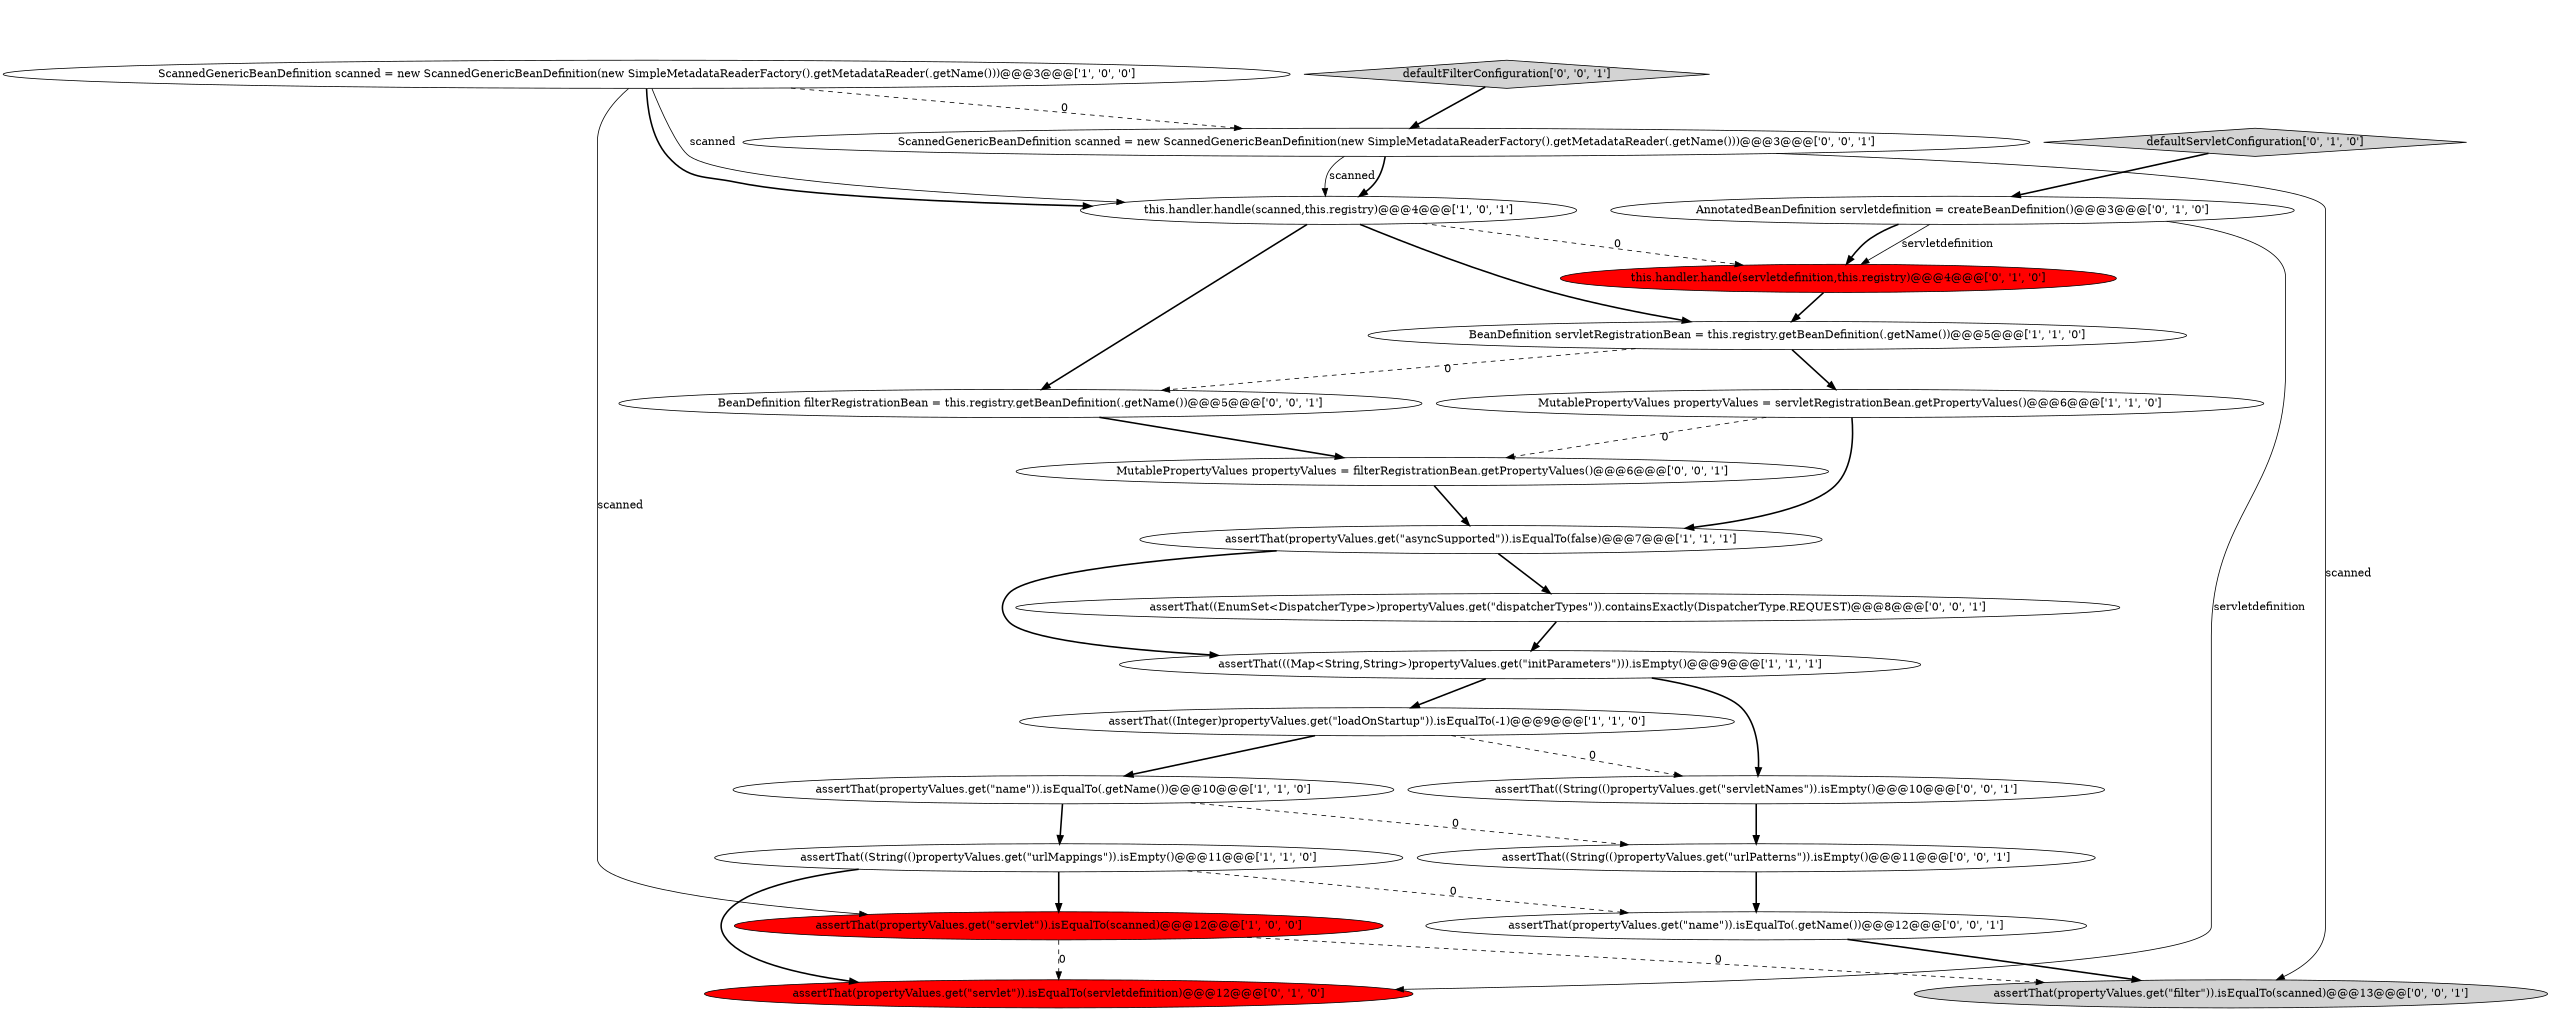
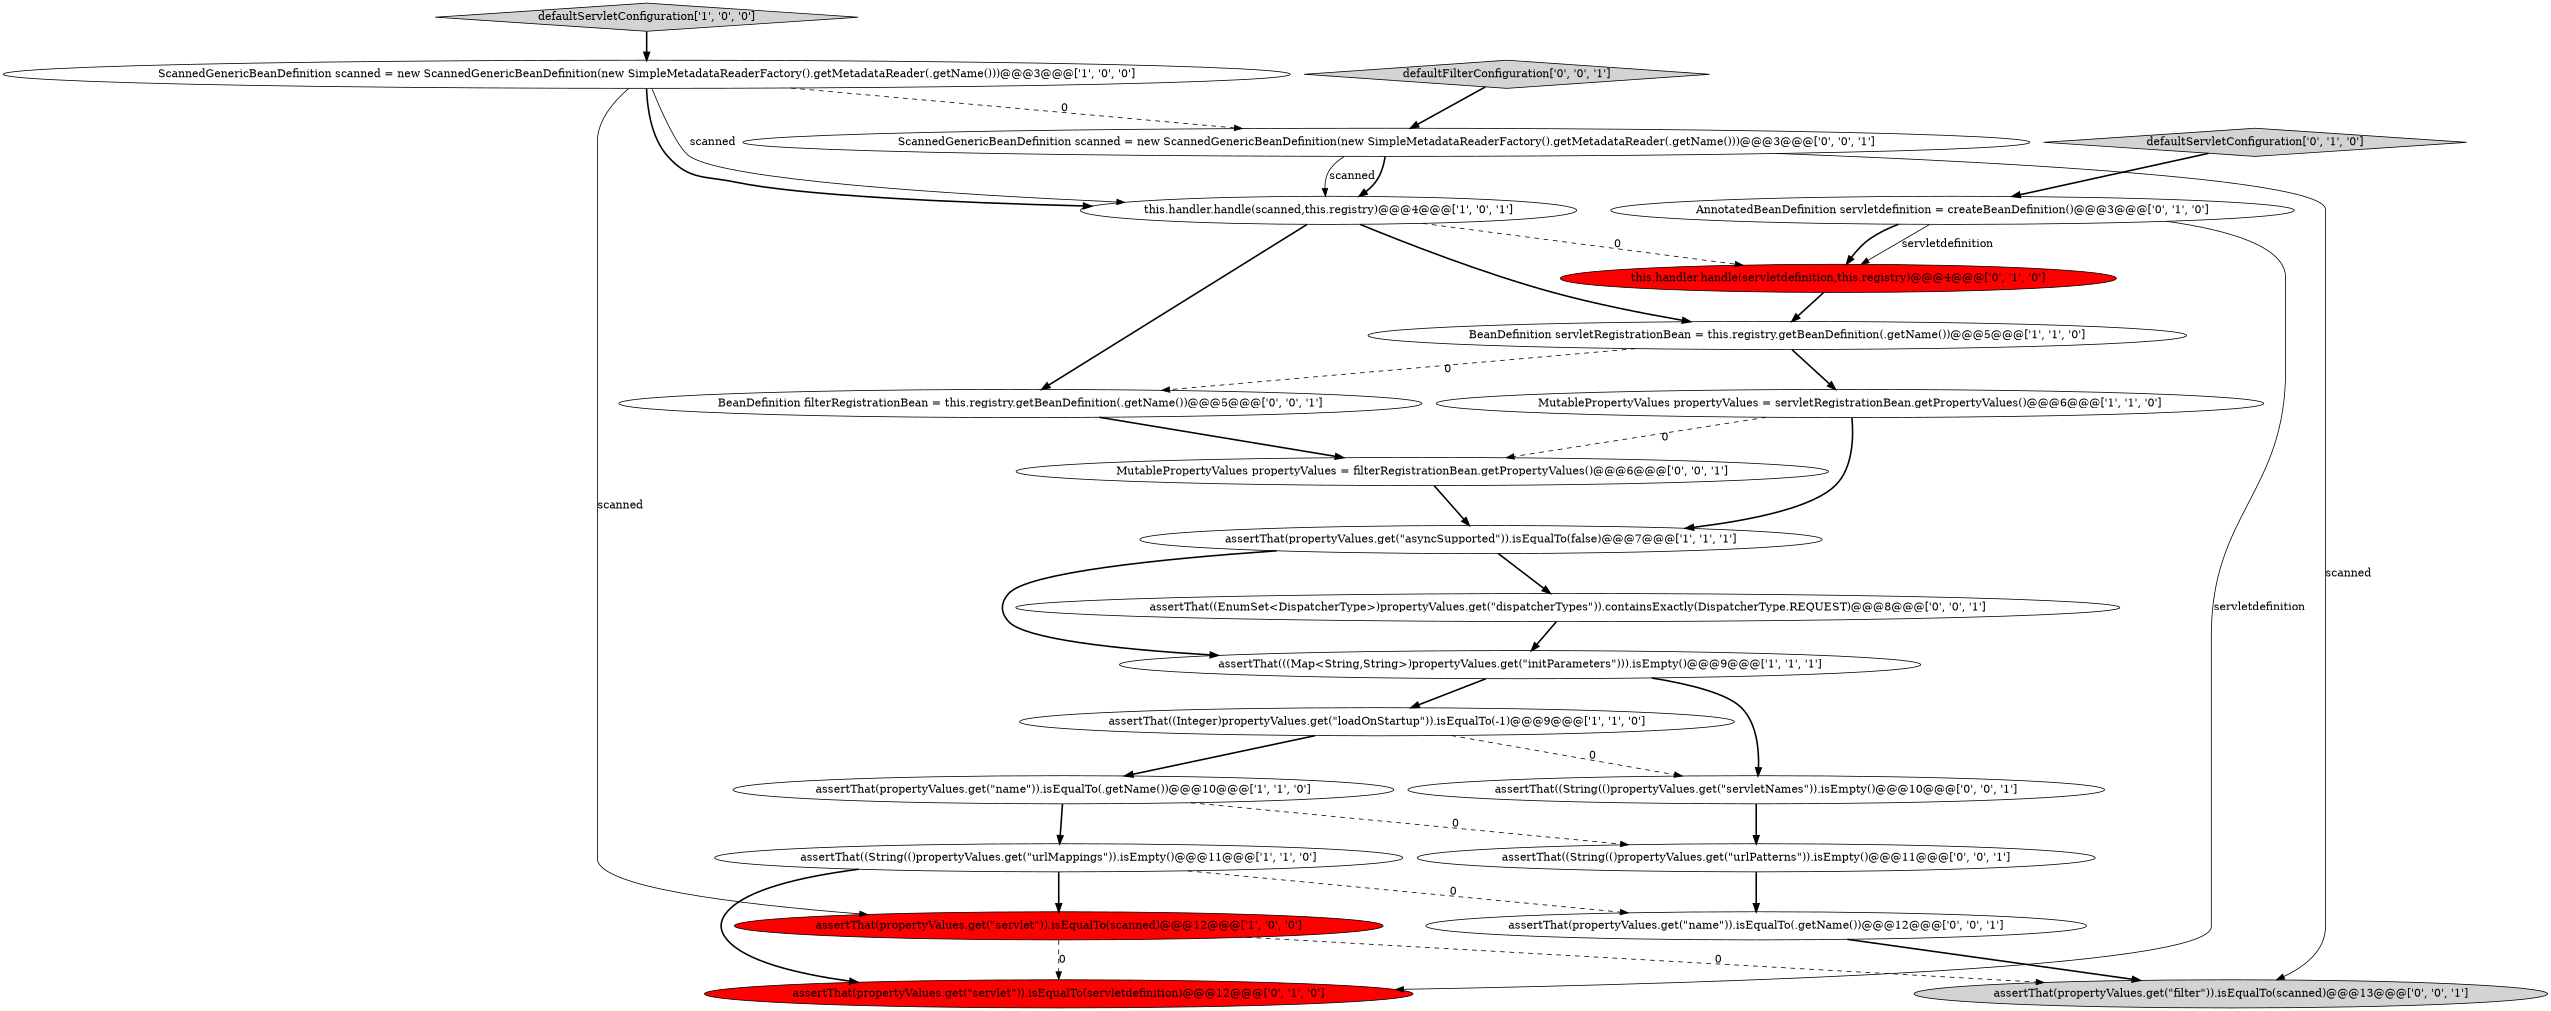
none -> (647, 17)
